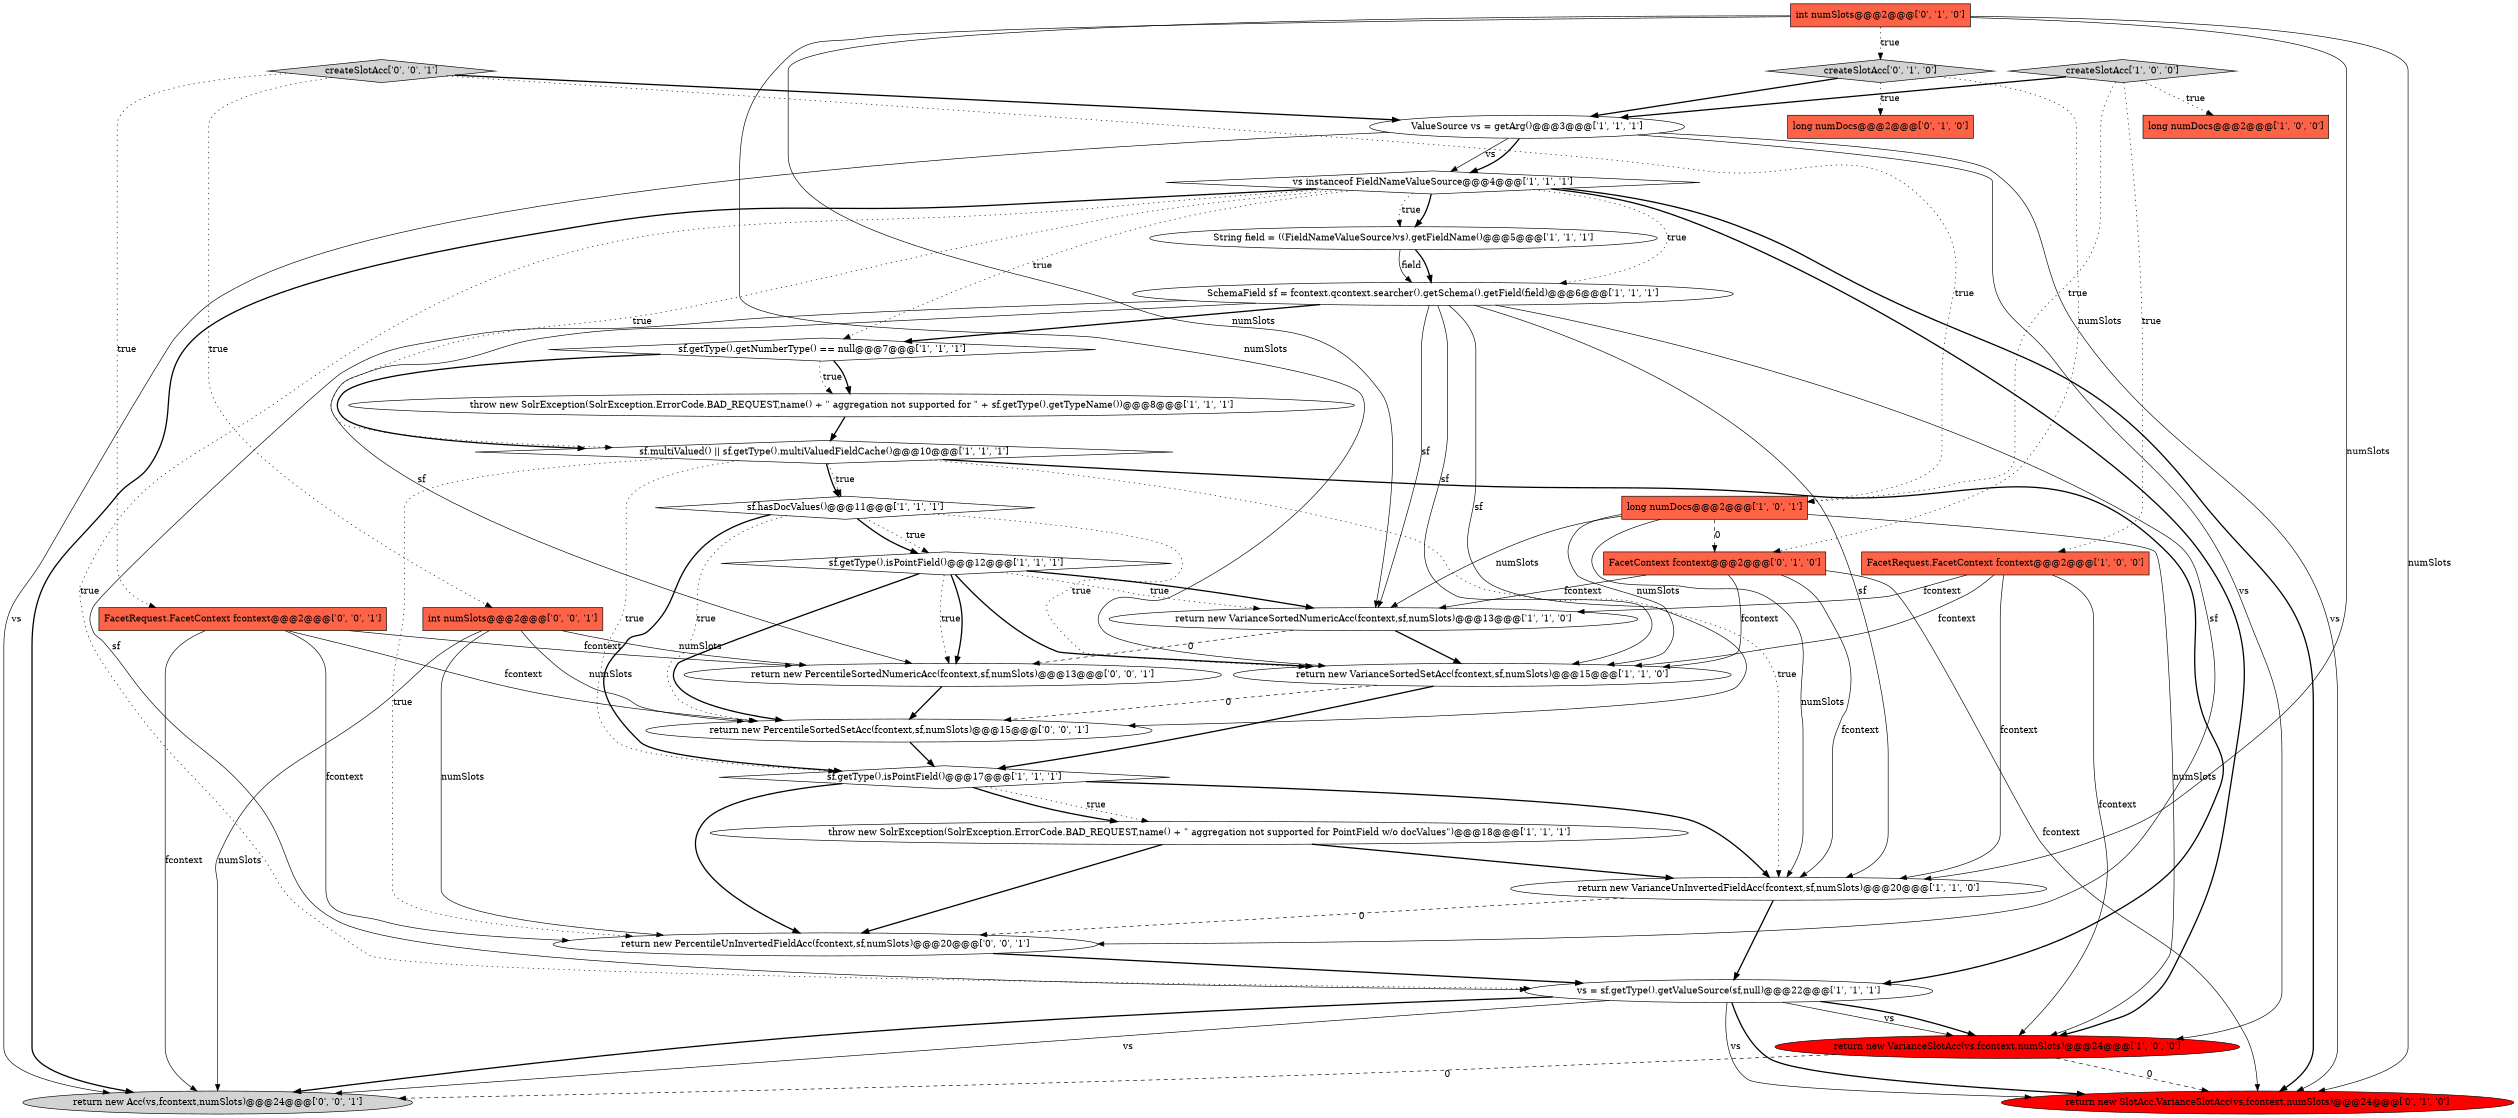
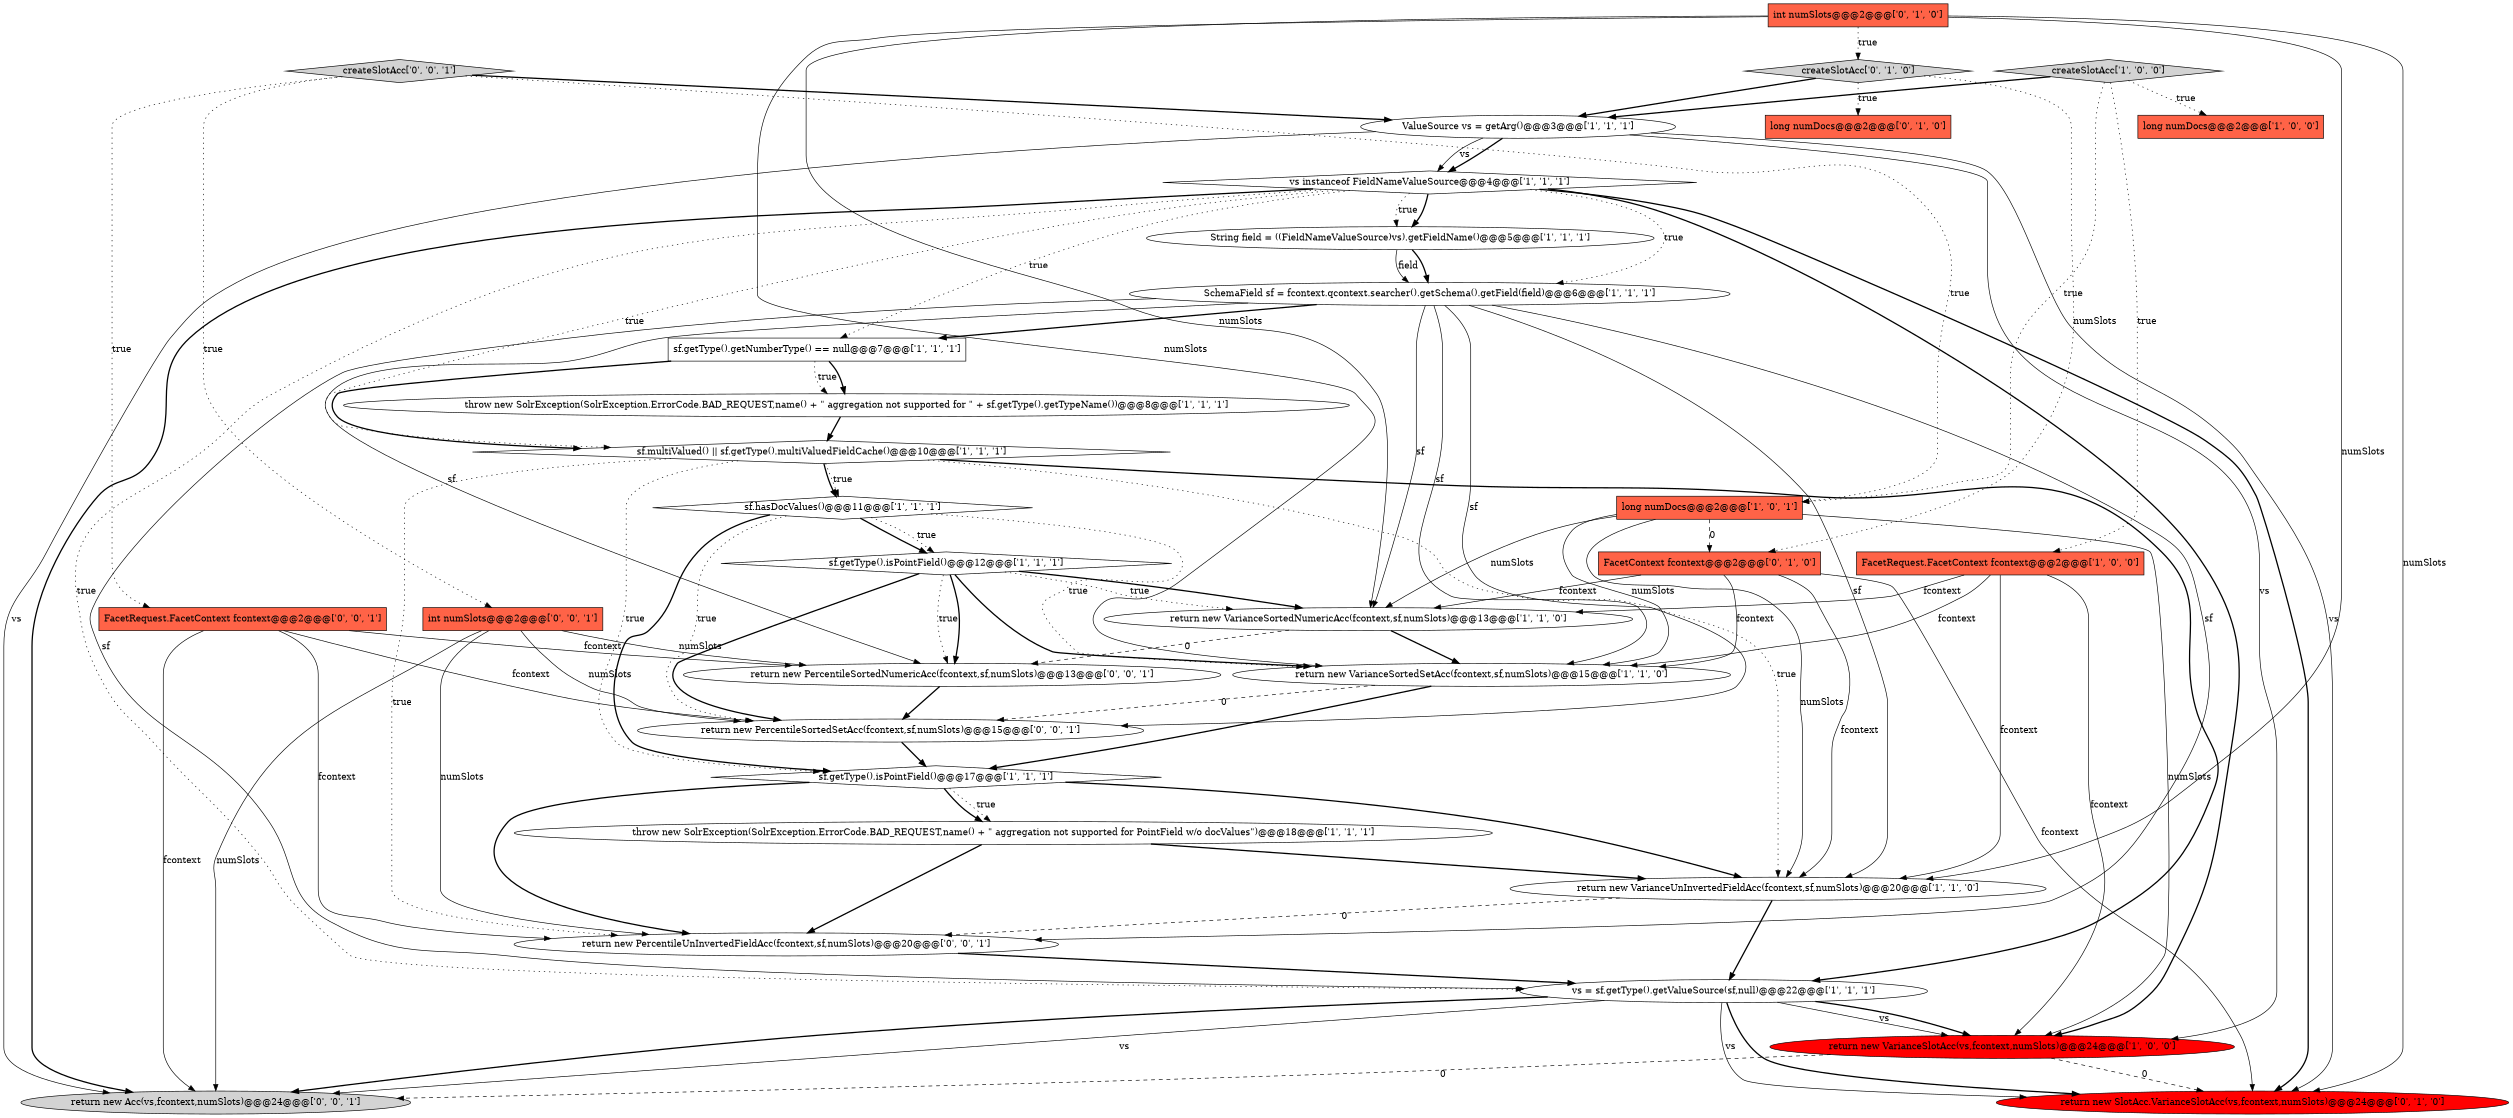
(822, 350) -> (817, 350)
